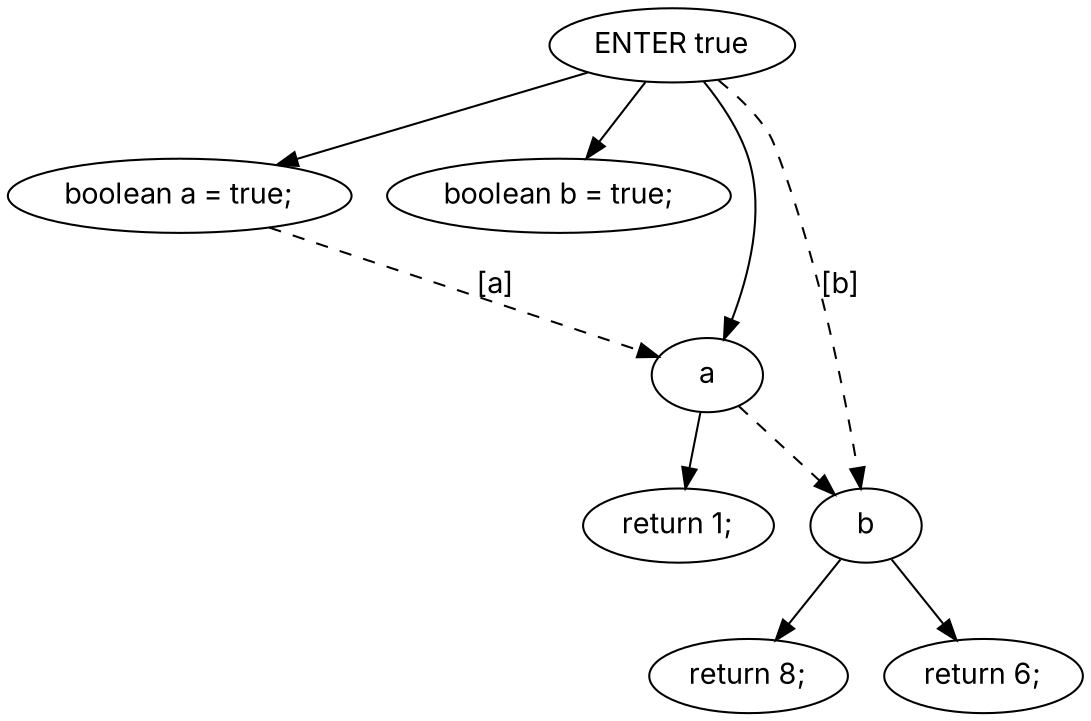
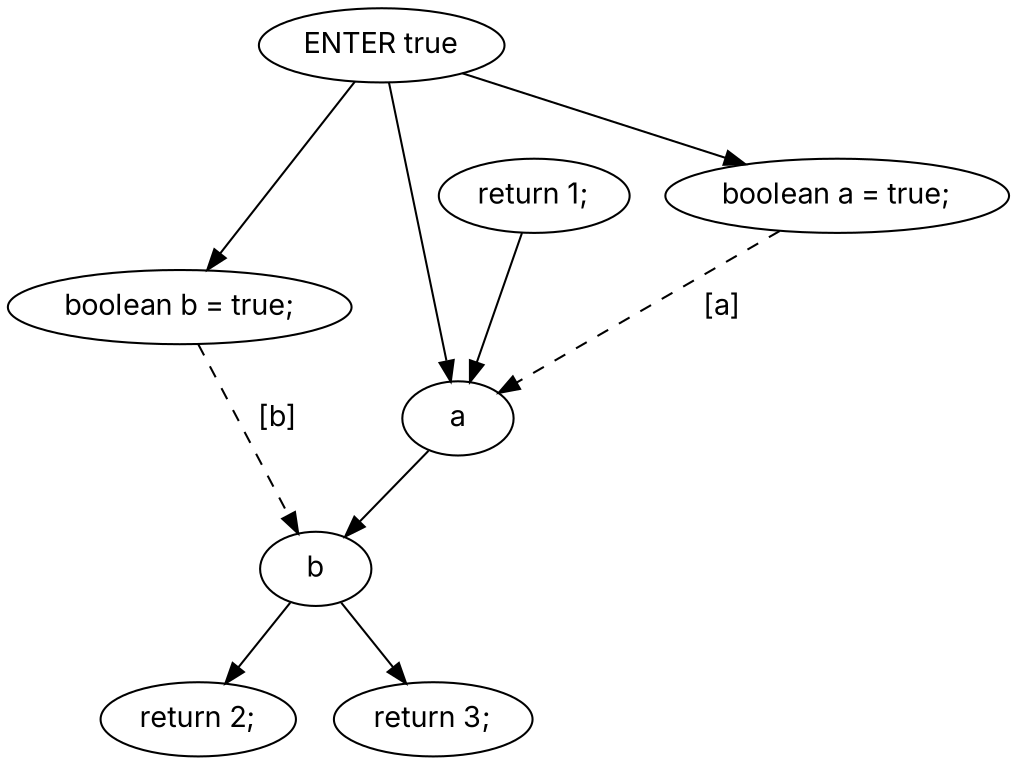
(813, 263) -> (243, 430)
(695, 440) -> (499, 298)
(779, 443) -> (394, 486)
(749, 676) -> (198, 719)
(984, 676) -> (433, 719)
